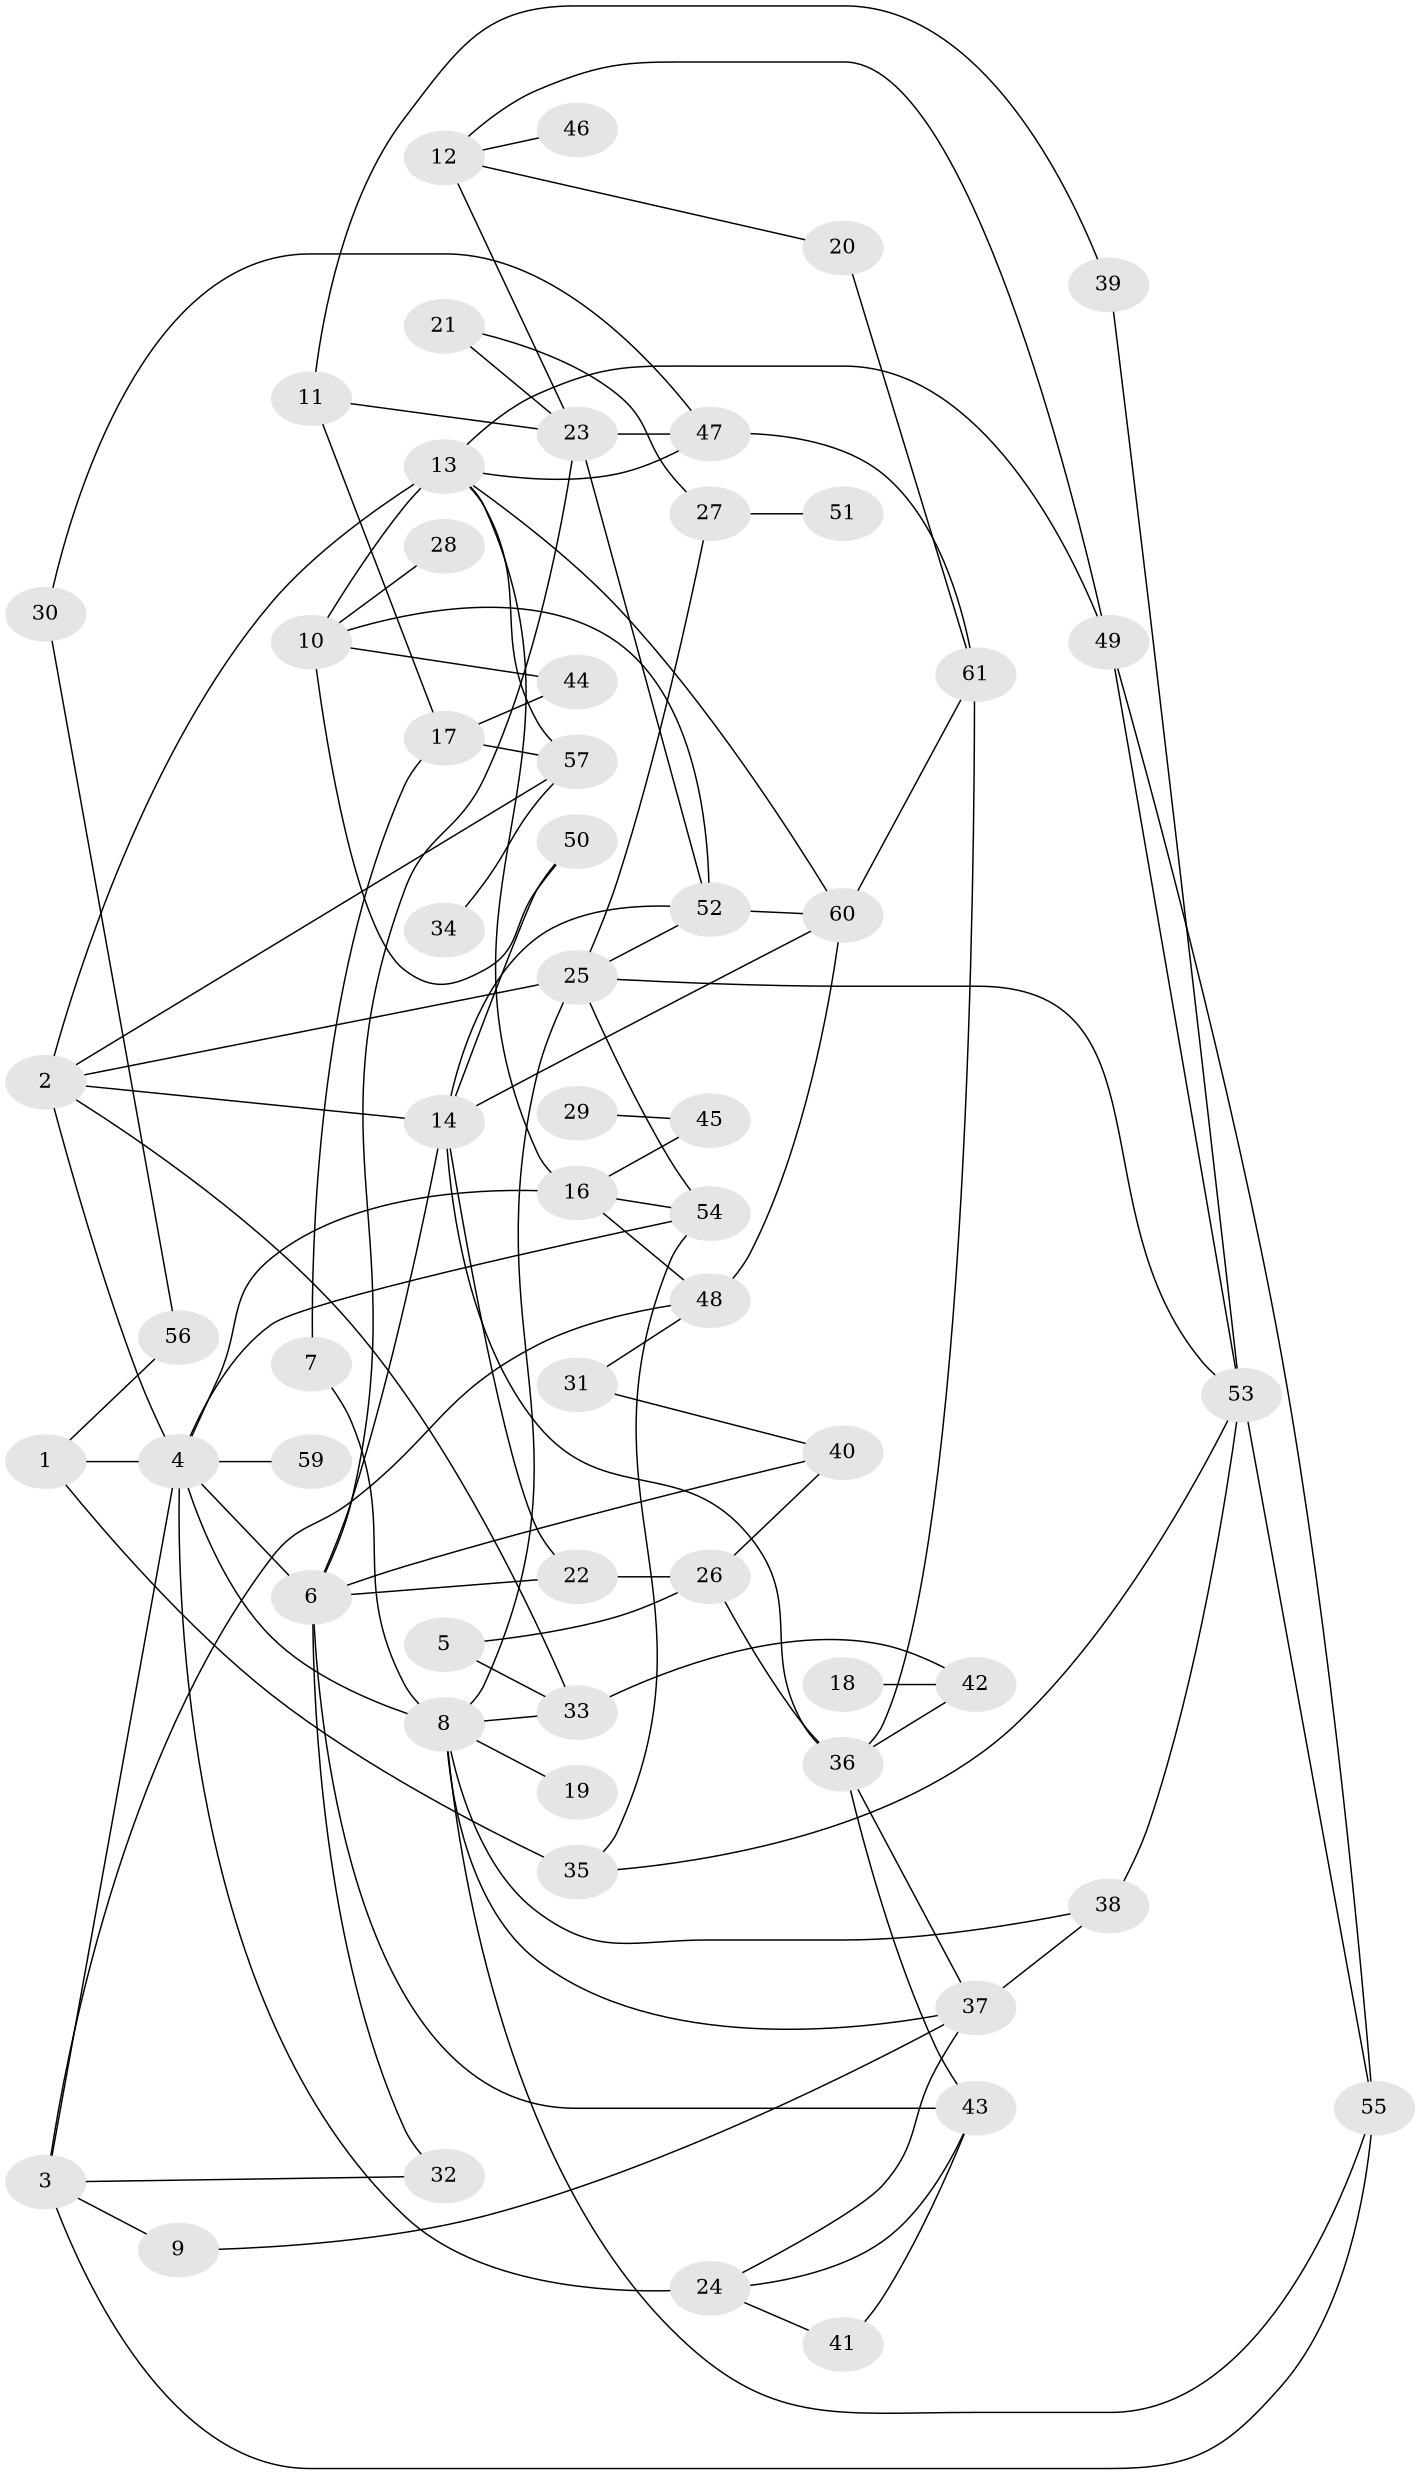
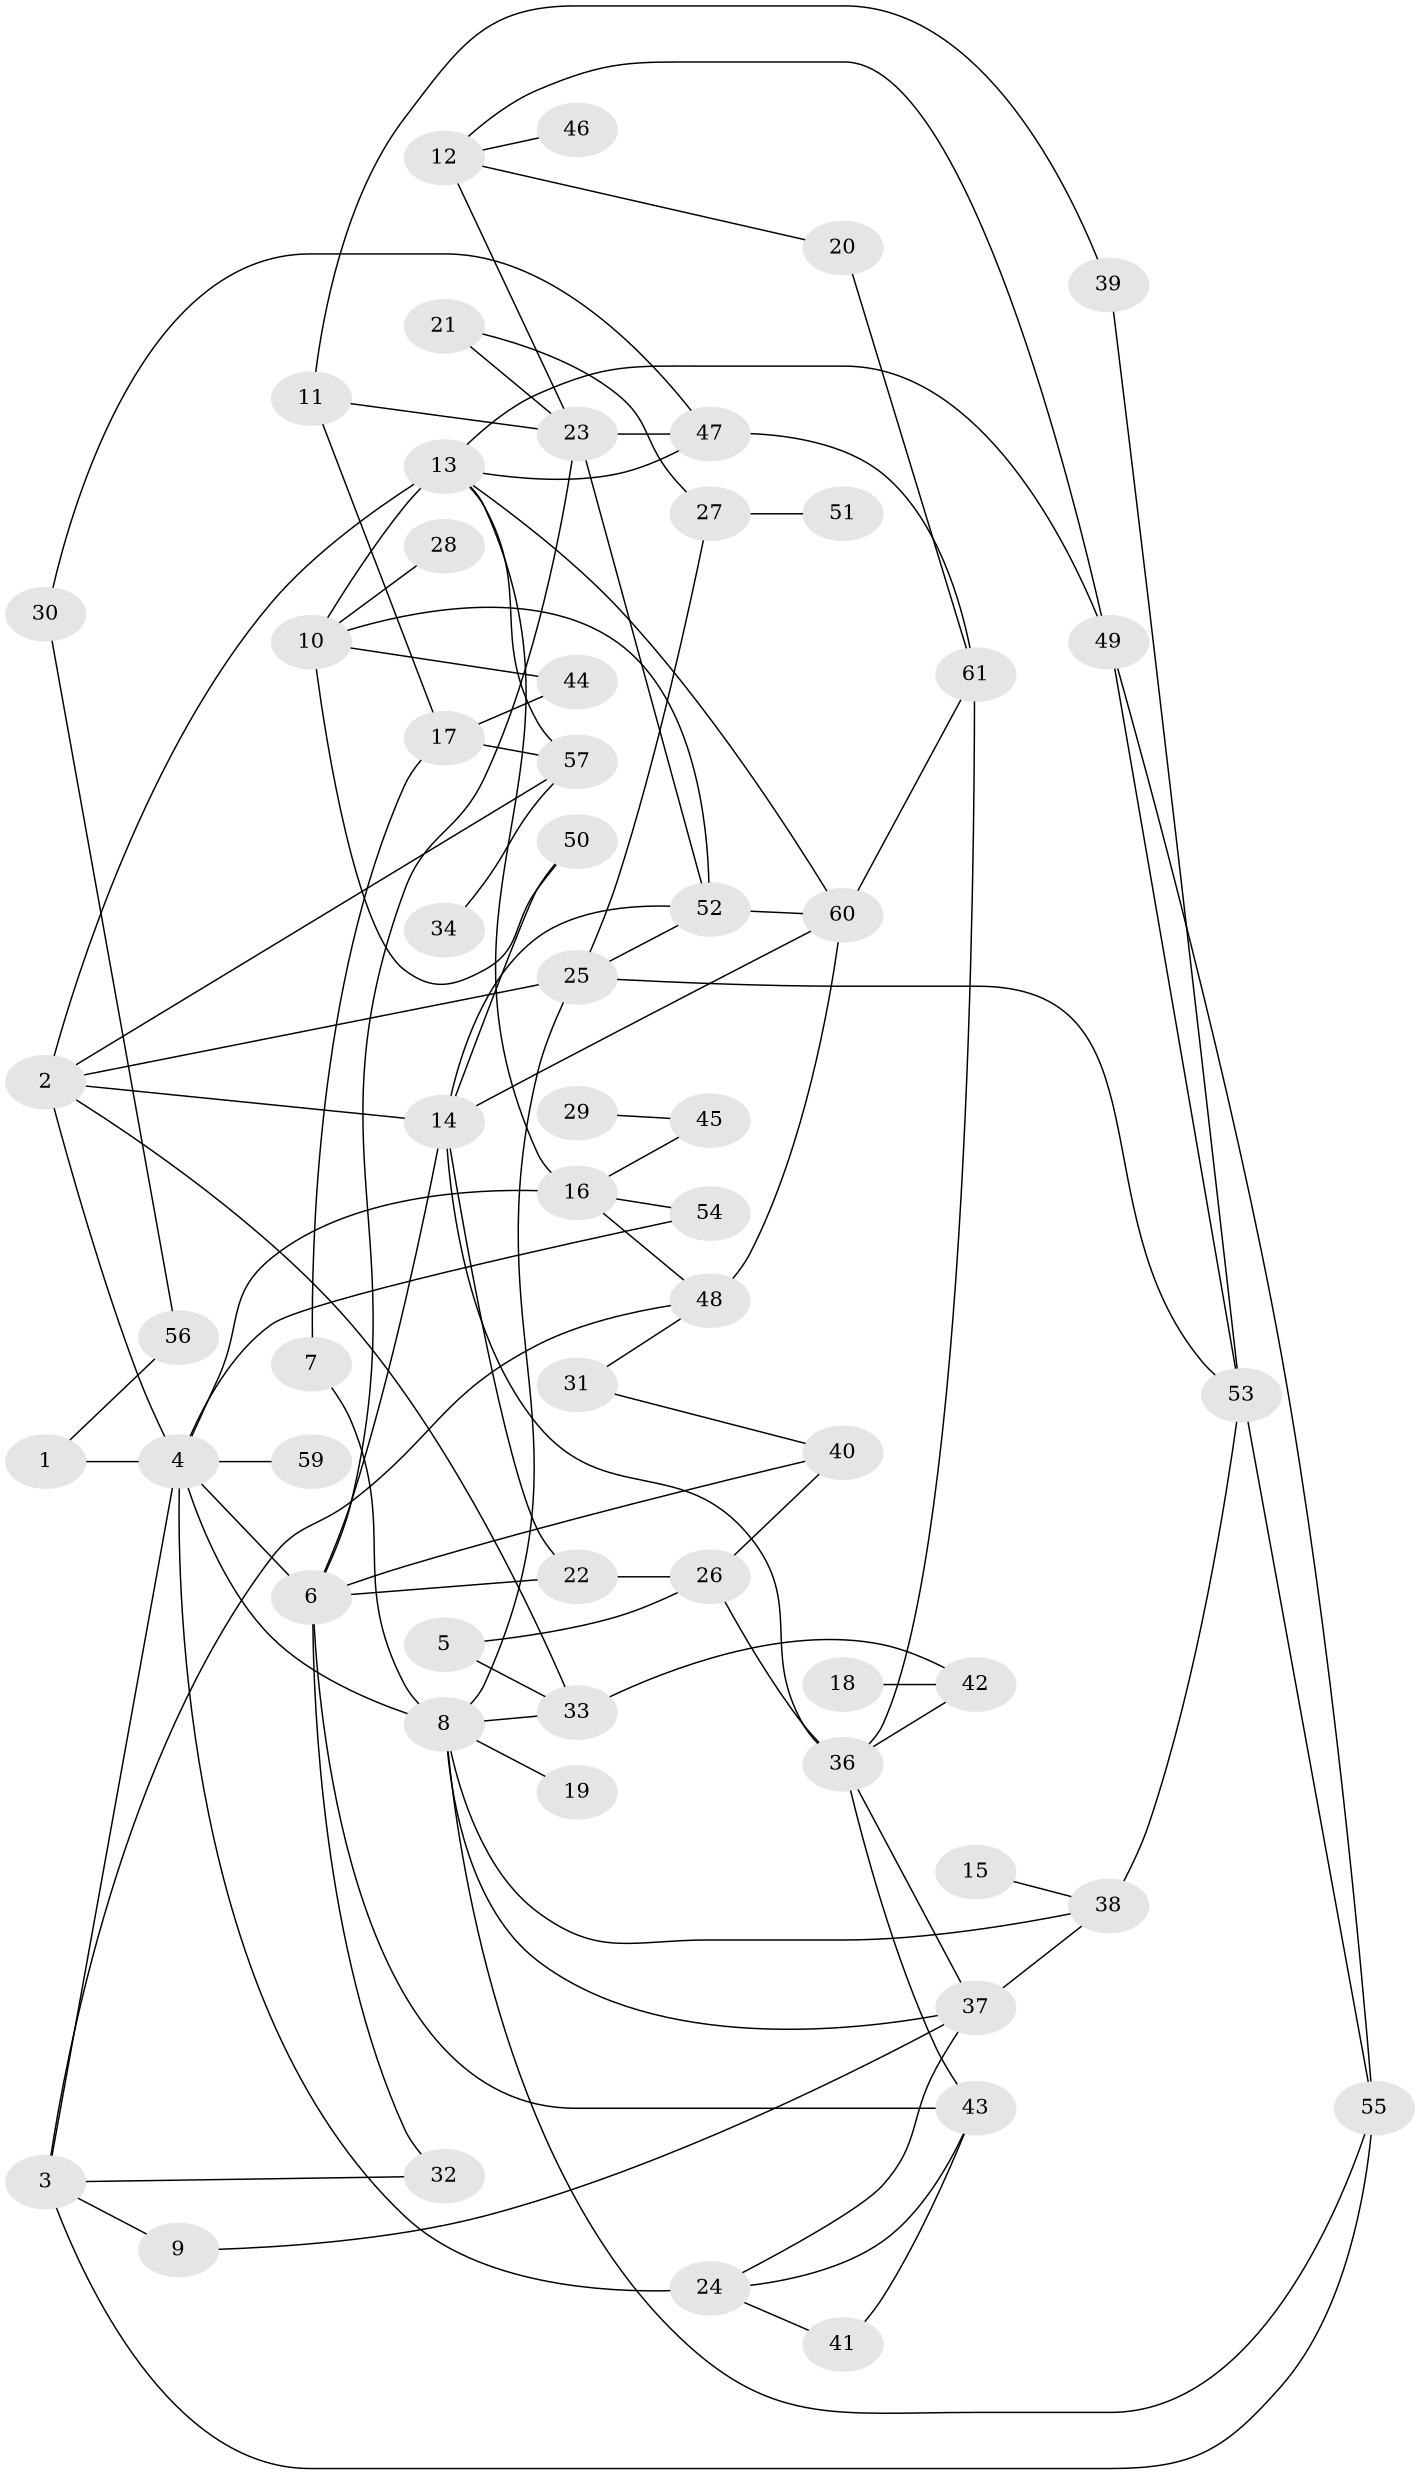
(636, 1099) -> none
(577, 1872) -> none
none -> (976, 1872)
